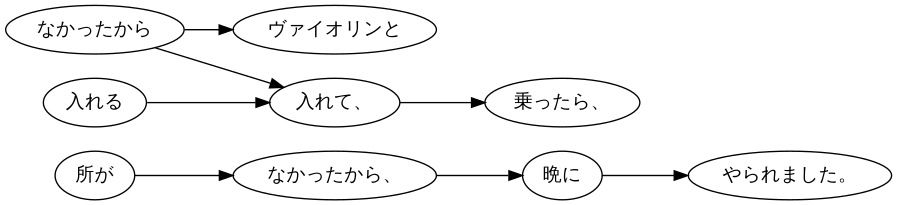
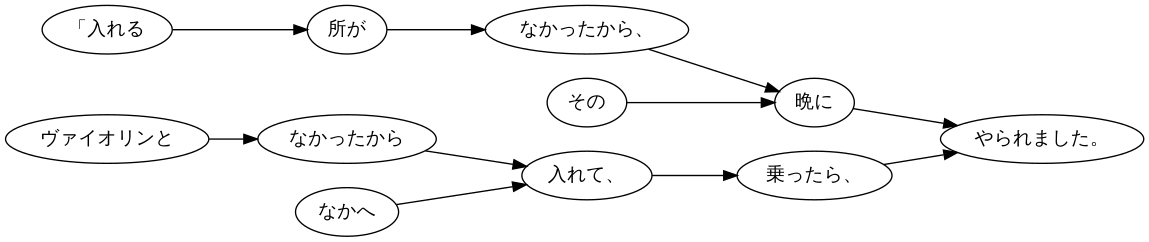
none -> (107, 30)
(202, 30) -> (226, 139)
(95, 103) -> (347, 212)
none -> (587, 103)
none -> (914, 160)
